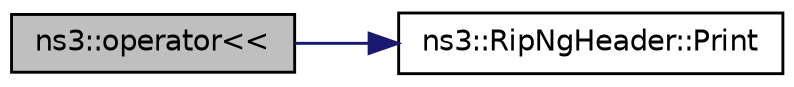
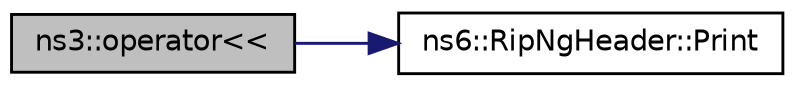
(591, 43) -> (591, 43)
